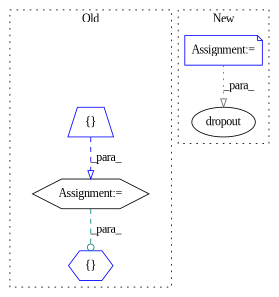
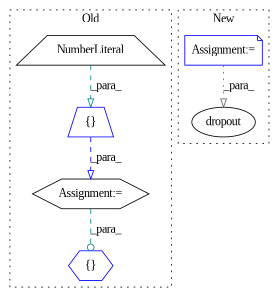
none -> (91, 50)
